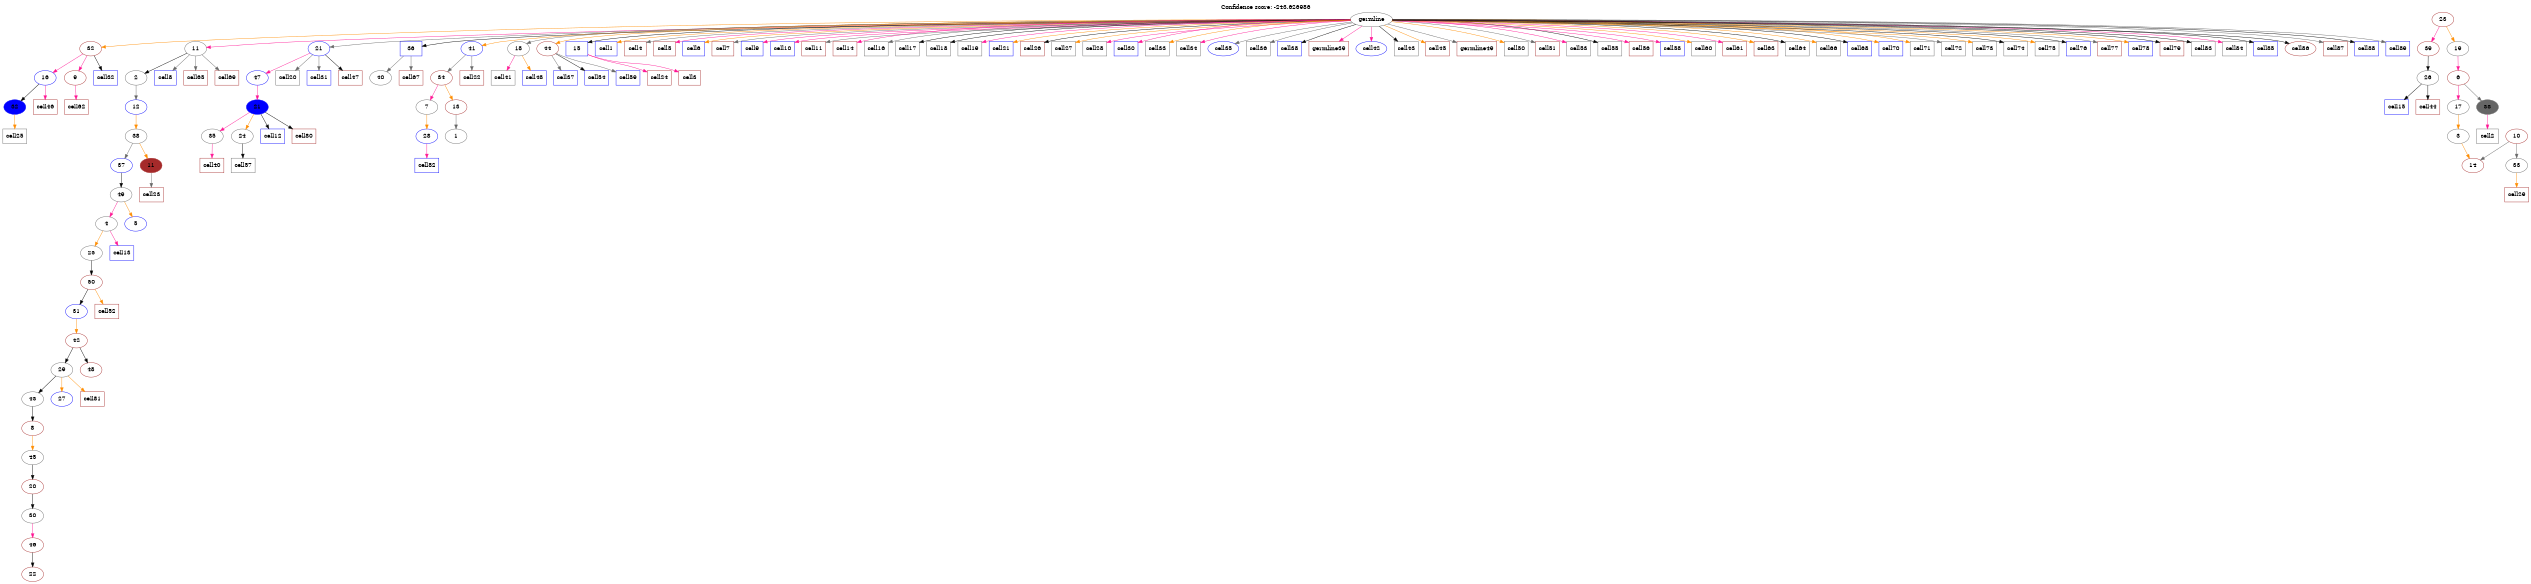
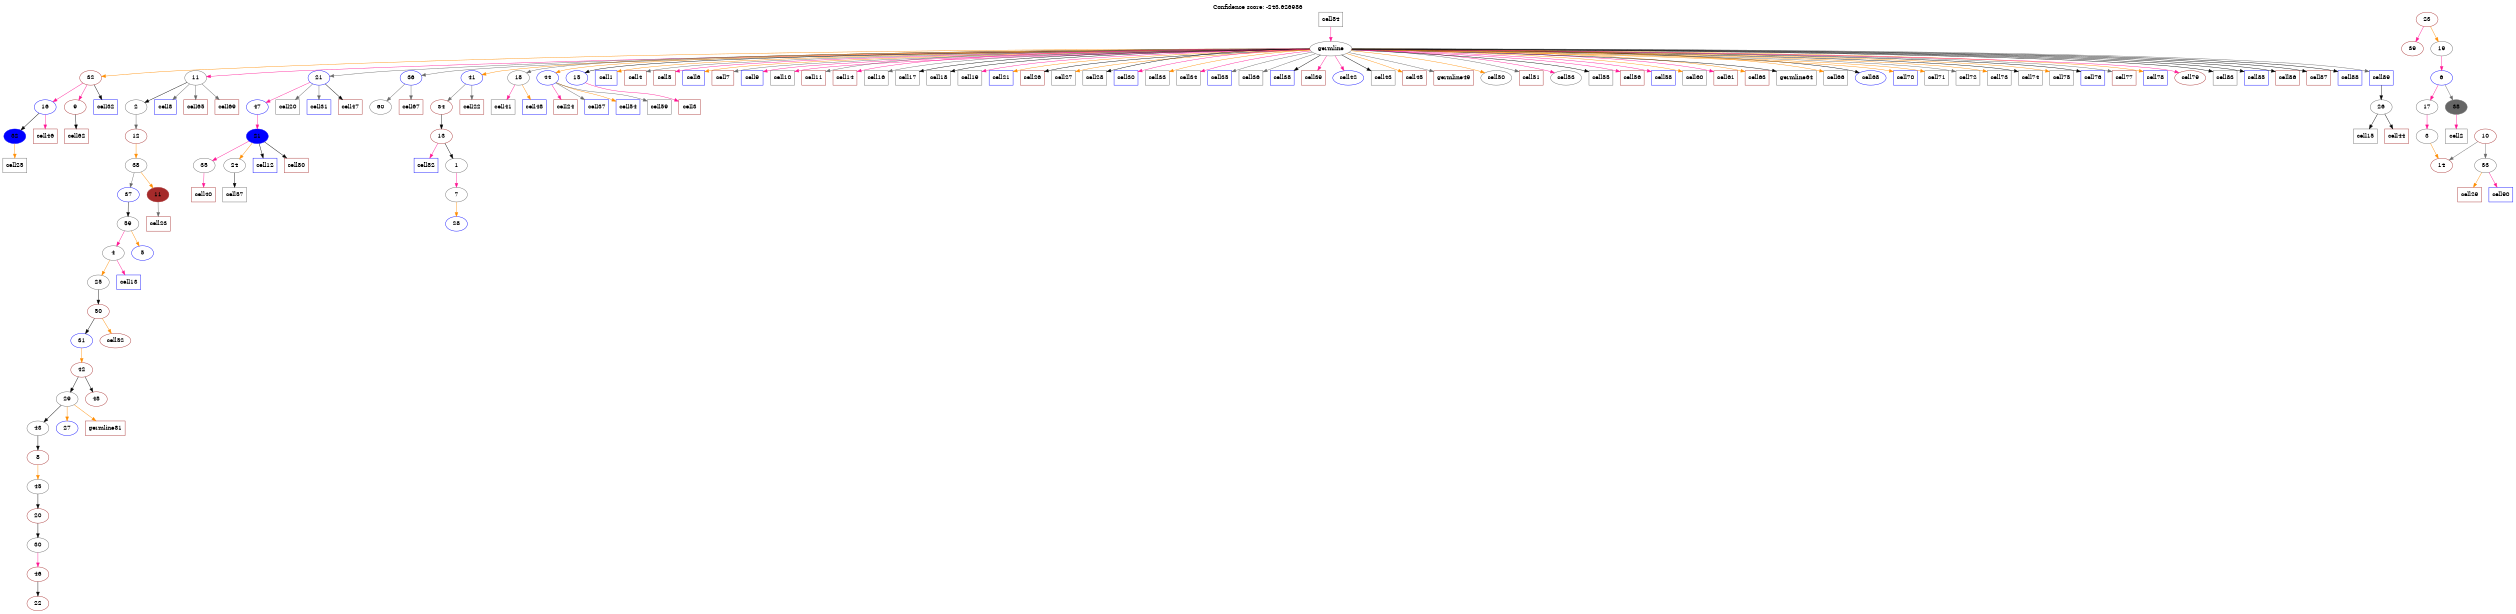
(1856, 23) -> (1828, 52)
(1774, 24) -> (1764, 54)
(1806, 24) -> (1331, 32)
(888, 26) -> (867, 55)
(1230, 27) -> (1210, 54)
(411, 49) -> (411, 78)
(548, 49) -> (548, 78)
(577, 49) -> (577, 78)
(783, 49) -> (783, 78)
(1223, 49) -> (1220, 78)
(1329, 49) -> (1313, 78)
(1516, 49) -> (1496, 78)
(1579, 49) -> (1566, 78)
(1797, 49) -> (1796, 78)
(1860, 49) -> (1871, 78)
(2172, 49) -> (2190, 78)
(2301, 49) -> (2288, 78)
(568, 61) -> (595, 95)
(2428, 61) -> (2381, 90)
(626, 65) -> (555, 90)
(381, 78) -> (381, 107)
(628, 78) -> (659, 107)
(2458, 78) -> (2442, 78)
(76, 90) -> (76, 120)
(435, 91) -> (456, 178)
(448, 91) -> (441, 120)
(136, 107) -> (136, 136)
(2397, 107) -> (2365, 136)
(456, 120) -> (448, 149)
(2458, 120) -> (2427, 120)
(427, 149) -> (435, 149)
(121, 195) -> (128, 224)
none -> (2501, 195)
(107, 311) -> (115, 341)
(92, 399) -> (105, 428)
